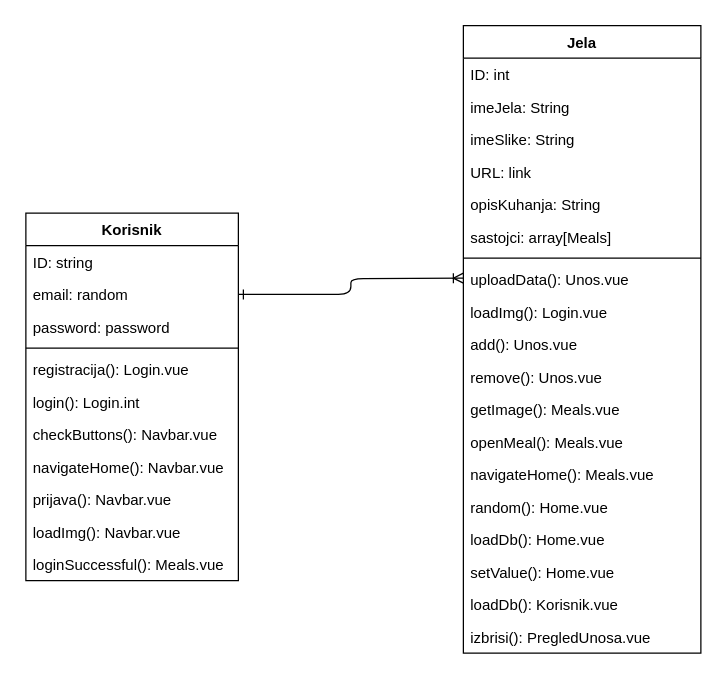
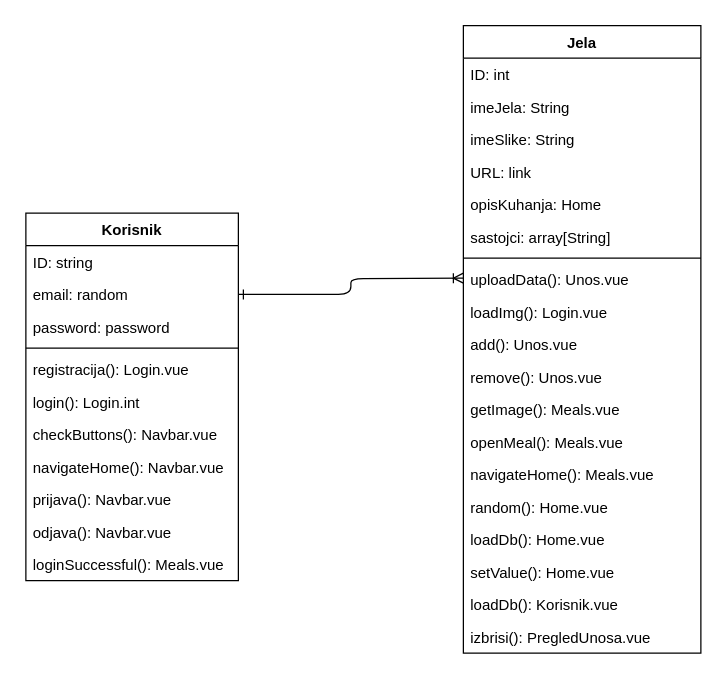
(542, 205) -> (536, 205)
(555, 238) -> (559, 238)
(113, 533) -> (111, 533)
